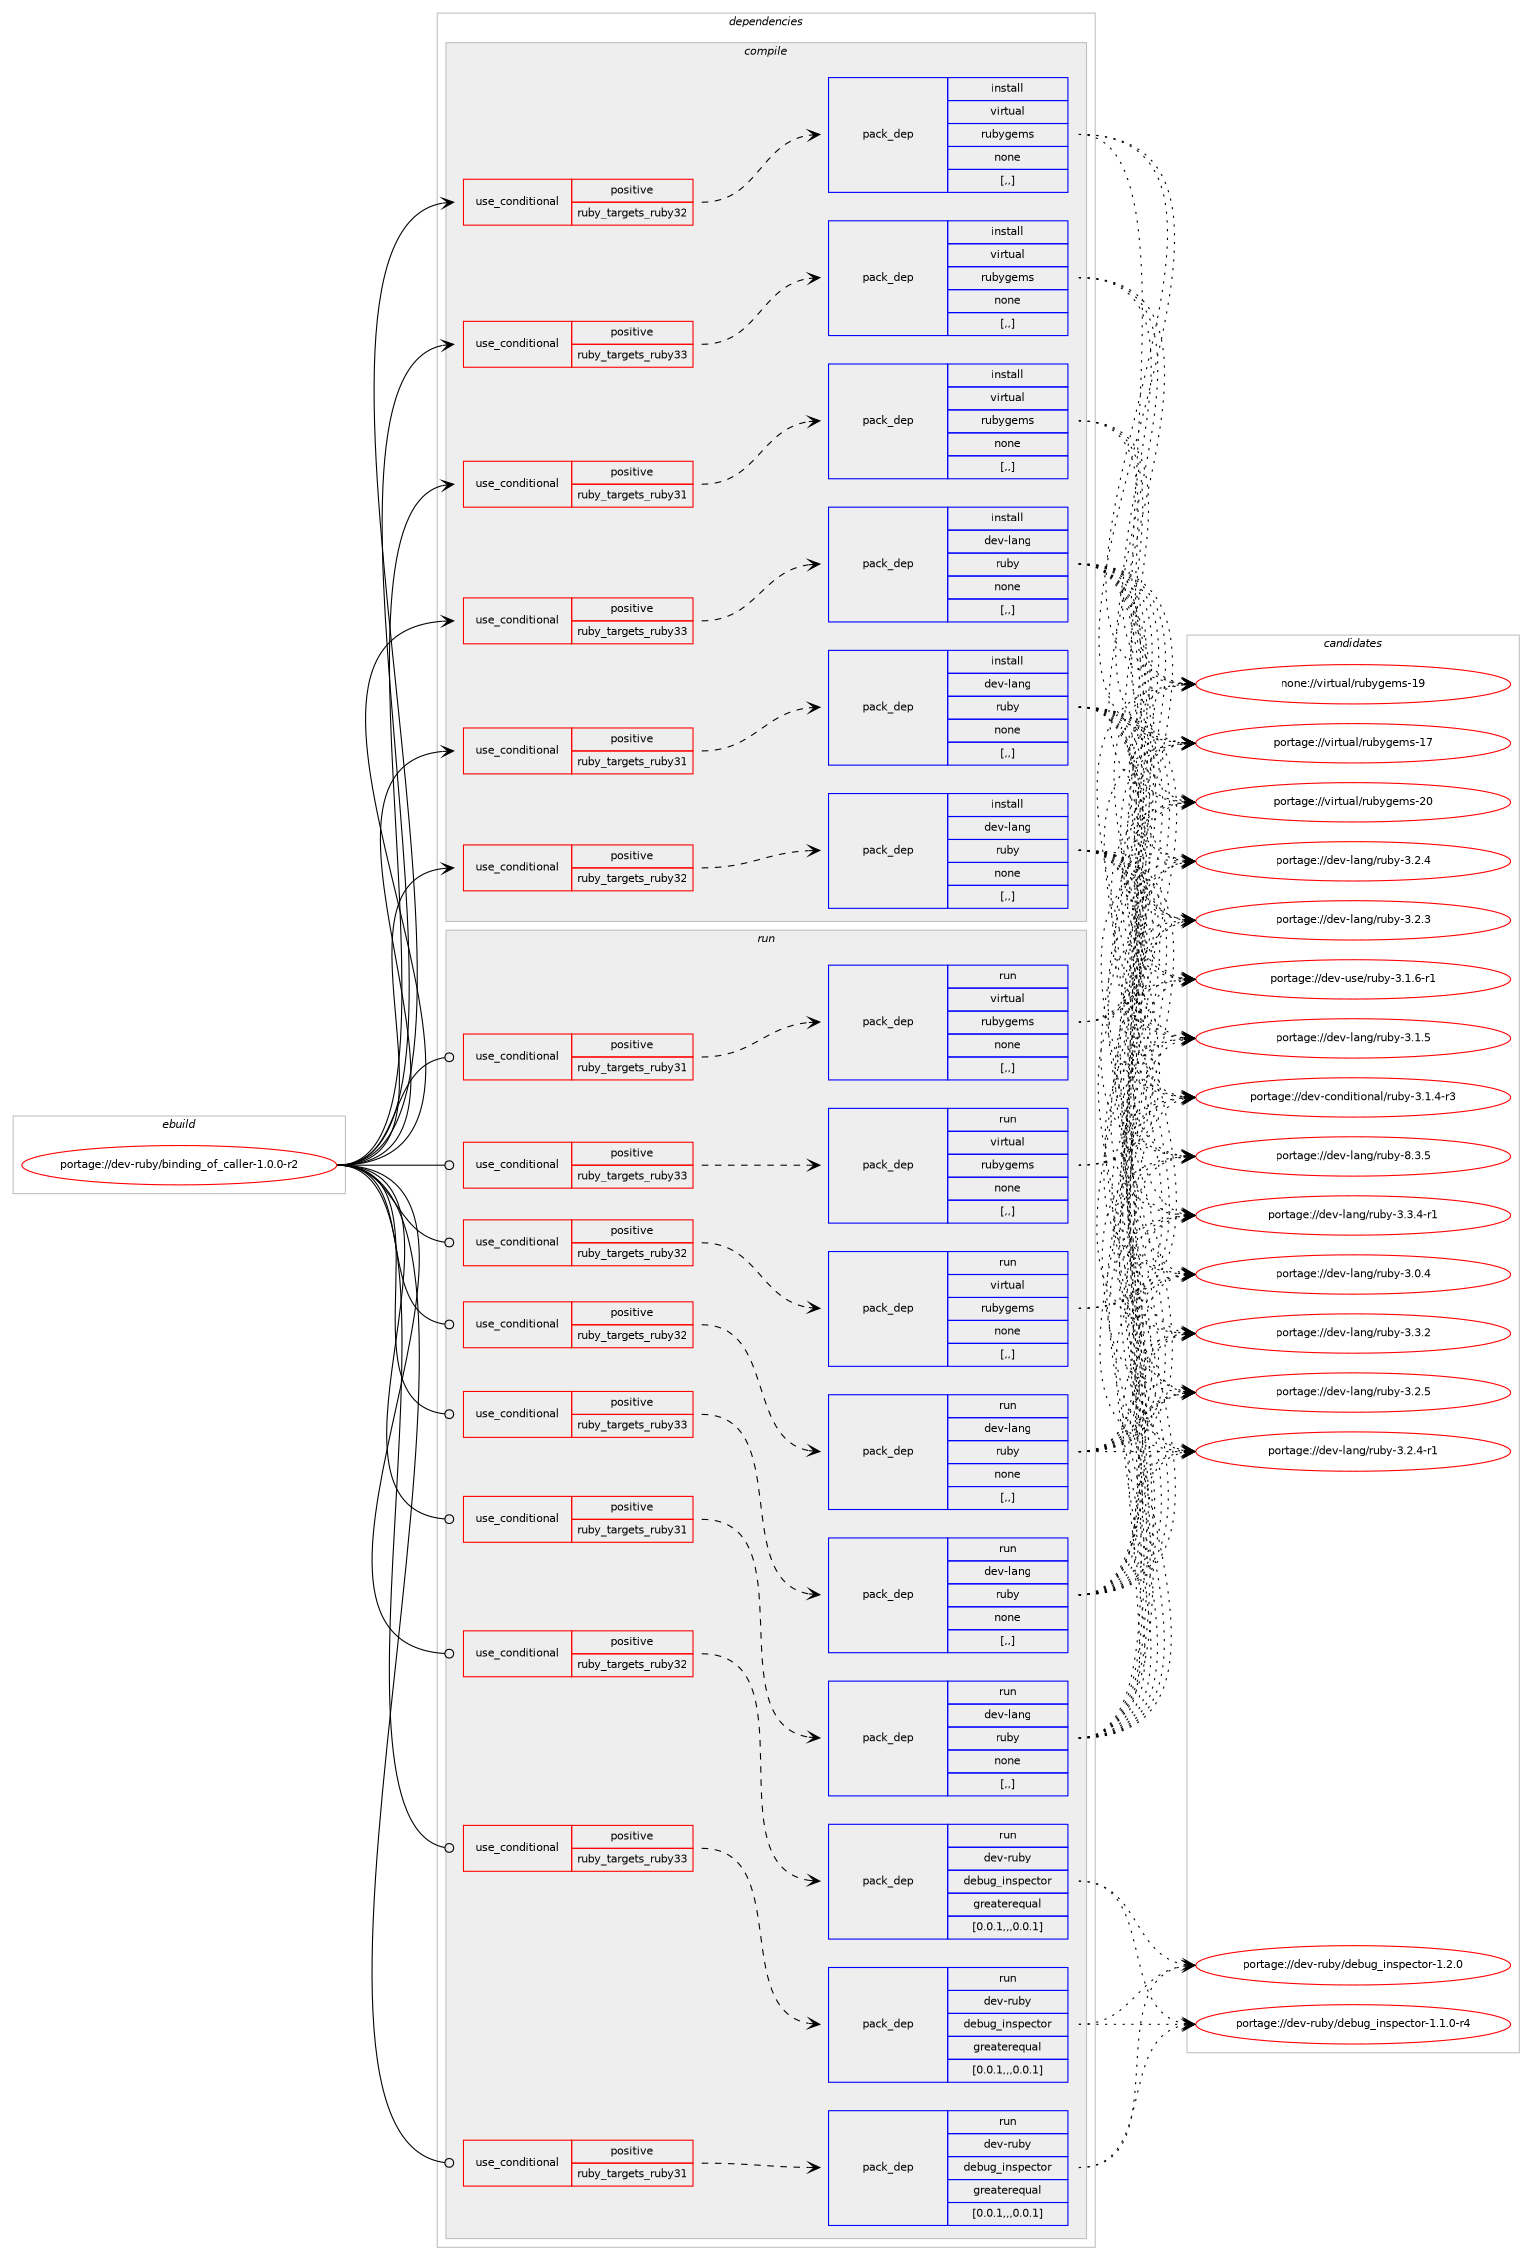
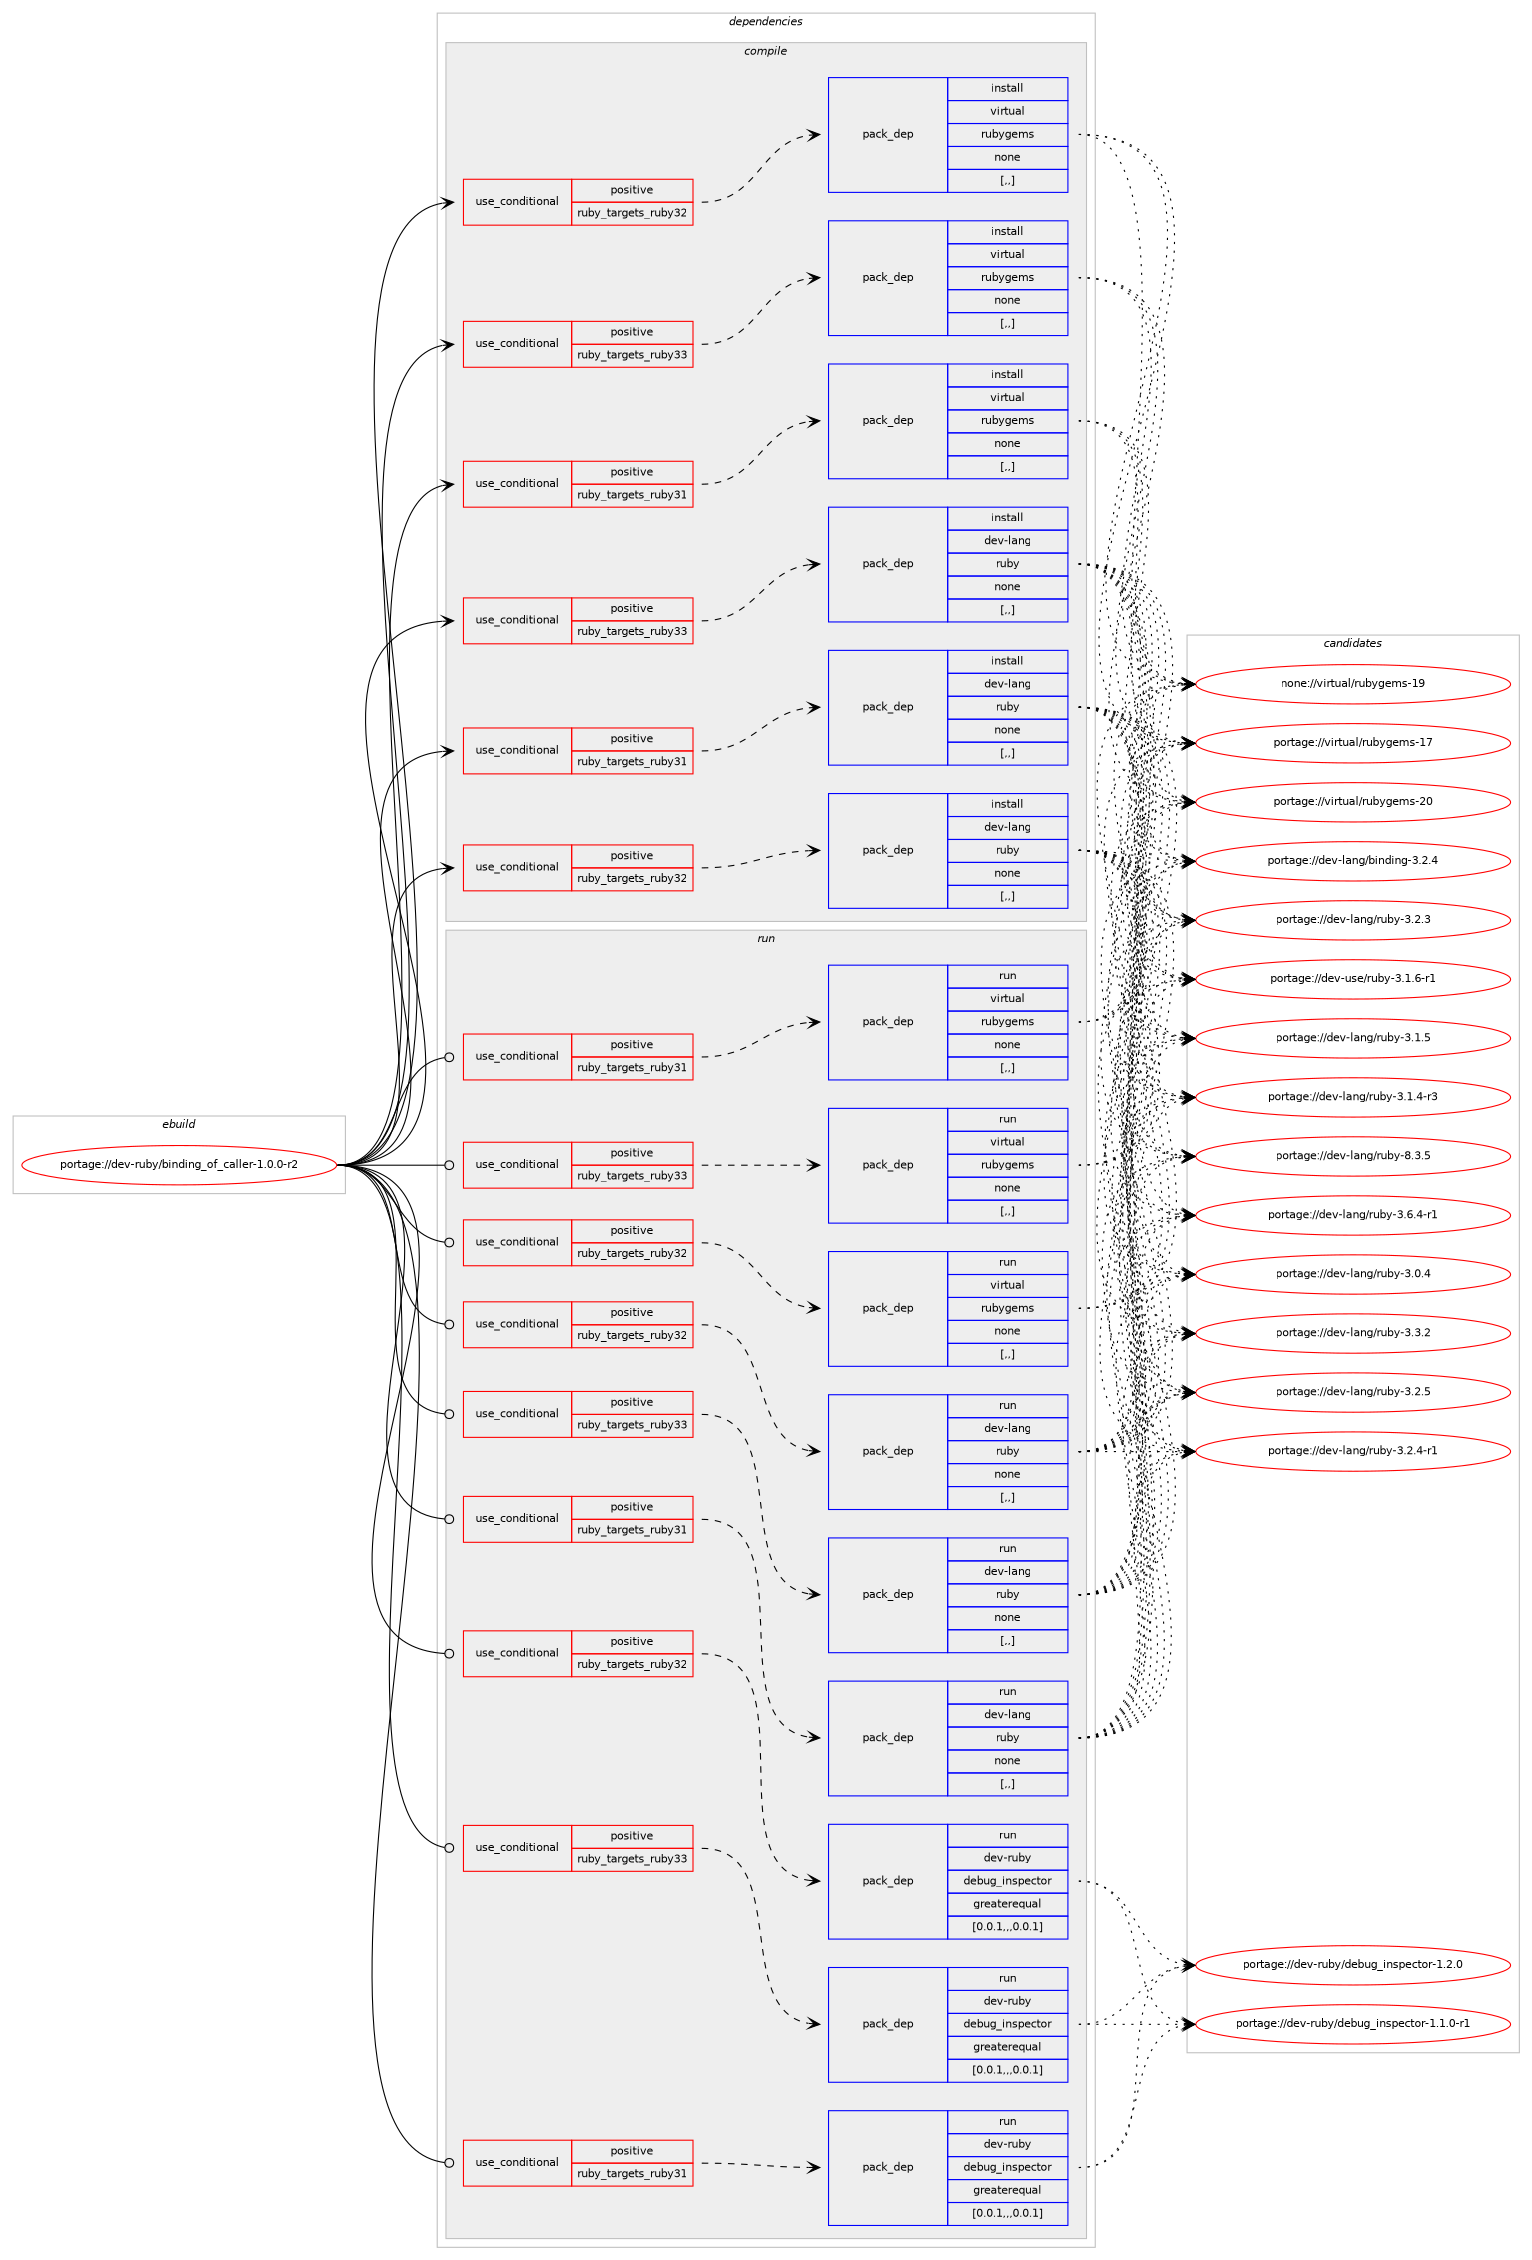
(1353, 861) -> (1353, 861)
(1353, 1097) -> (1353, 1097)
(1353, 1215) -> (1353, 1215)
(1353, 2024) -> (1353, 2024)
